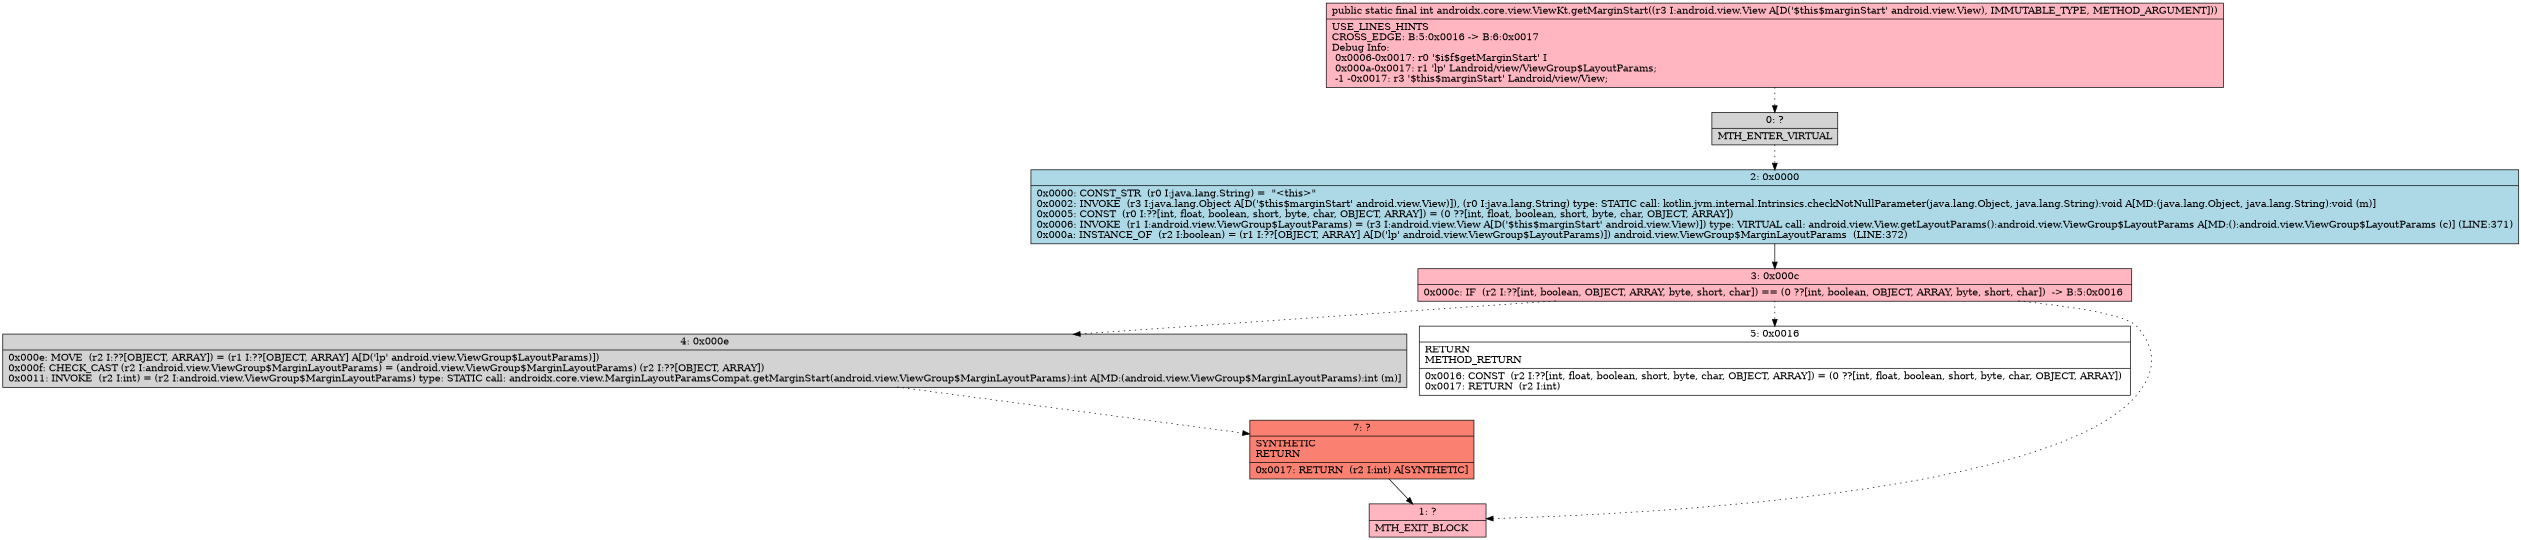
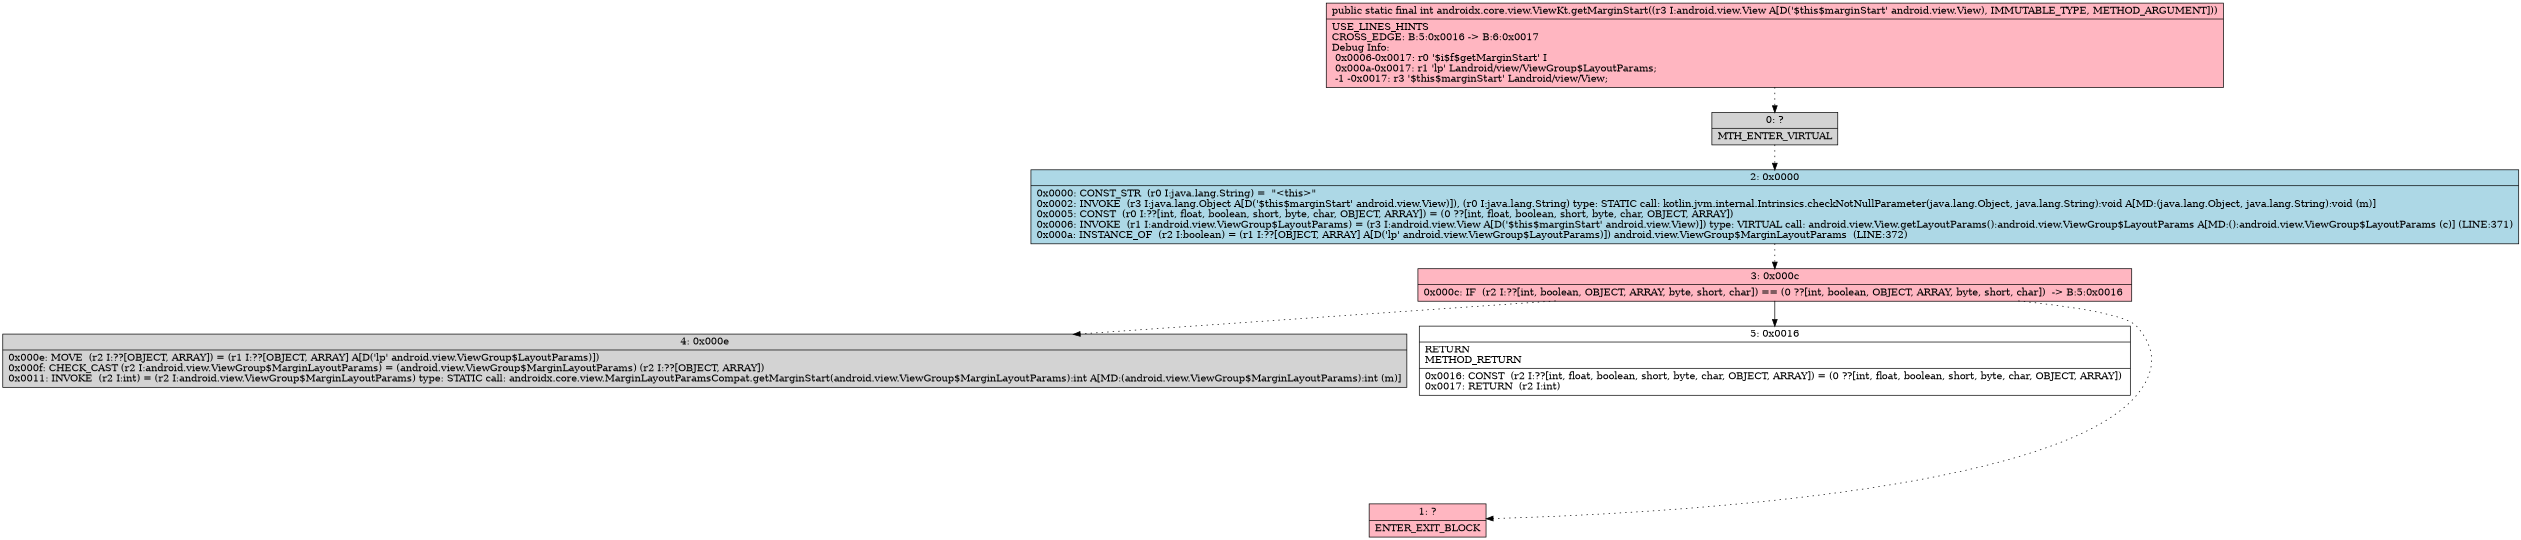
(1775, 253) -> (1775, 253)
(1775, 310) -> (1775, 310)
(1362, 450) -> none
(1422, 528) -> (1428, 528)
